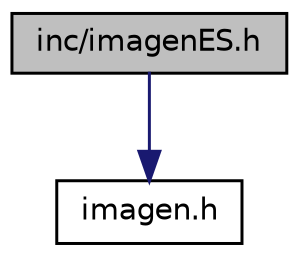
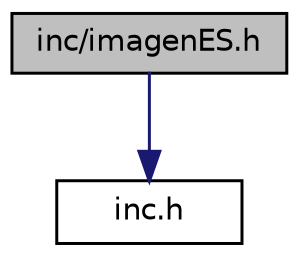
(149, 212) -> (149, 212)
